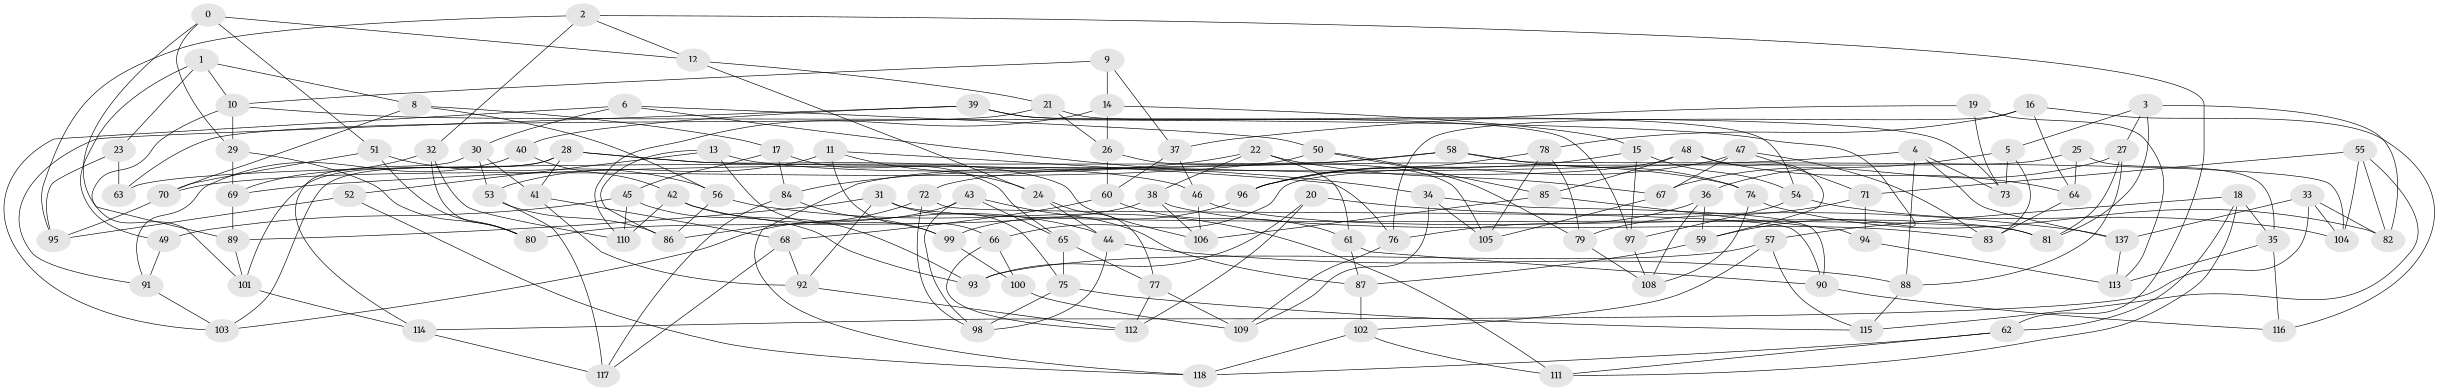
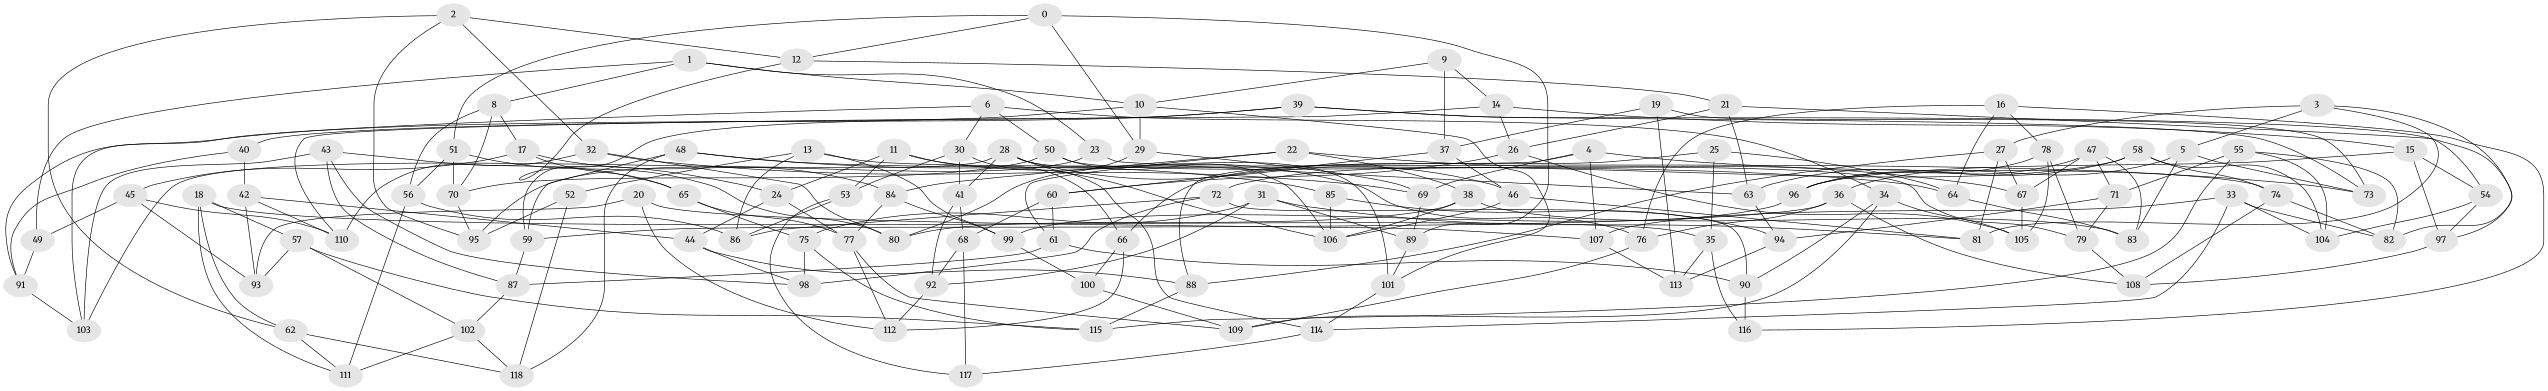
(1432, 172) -> (1205, 164)
none -> (1764, 218)
(2122, 241) -> (1597, 241)
(677, 269) -> (872, 216)
